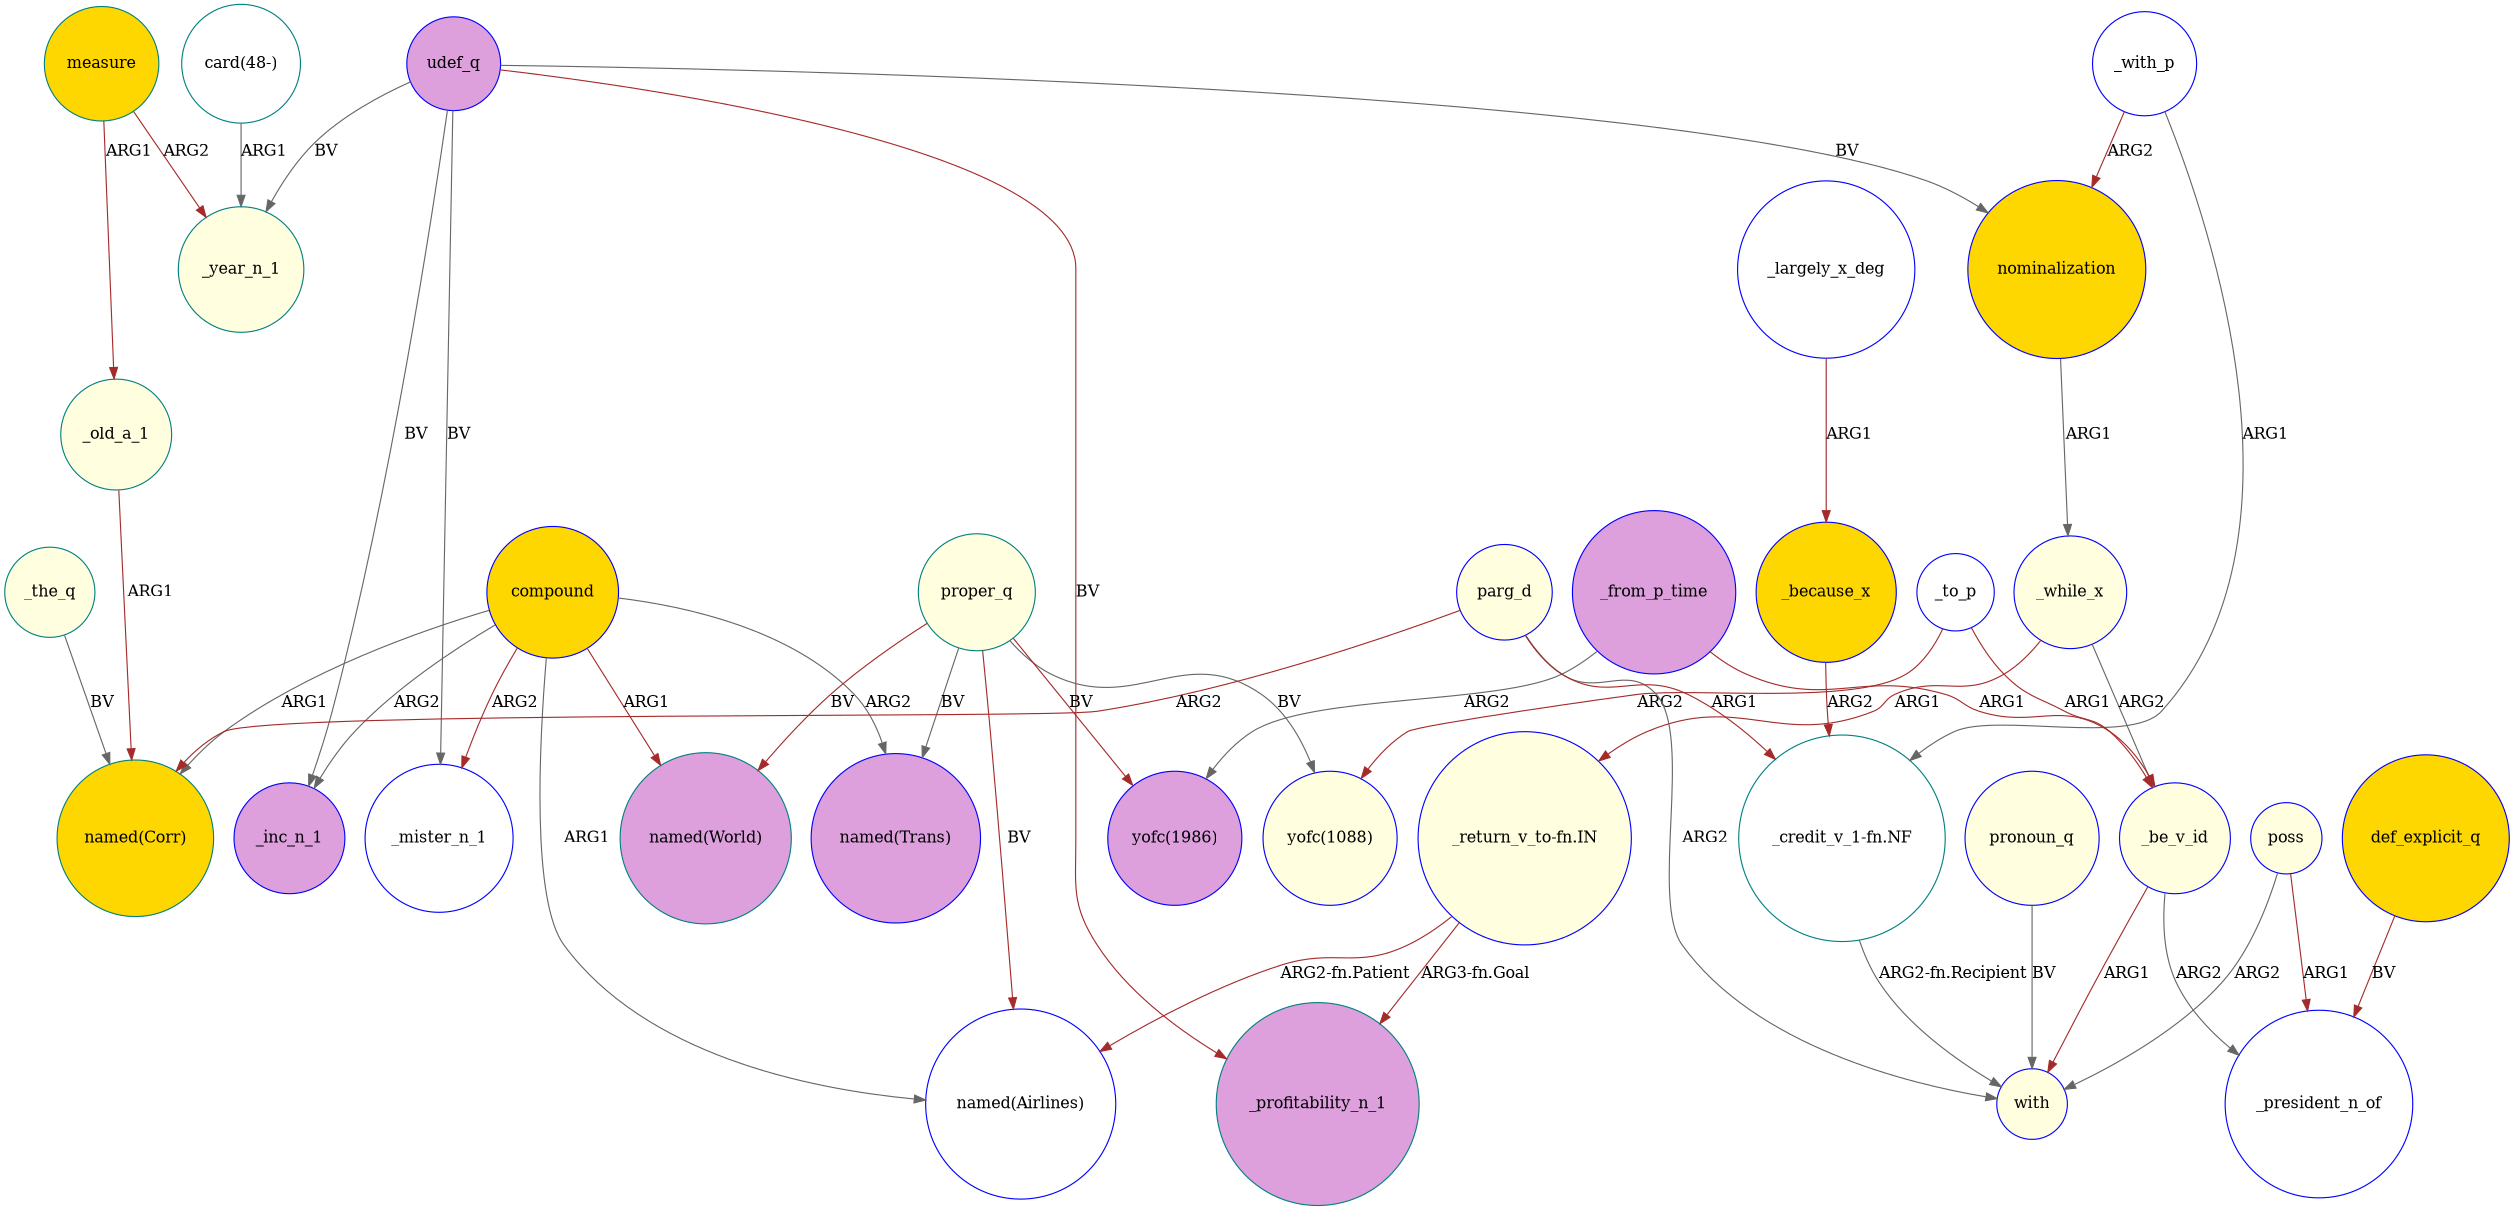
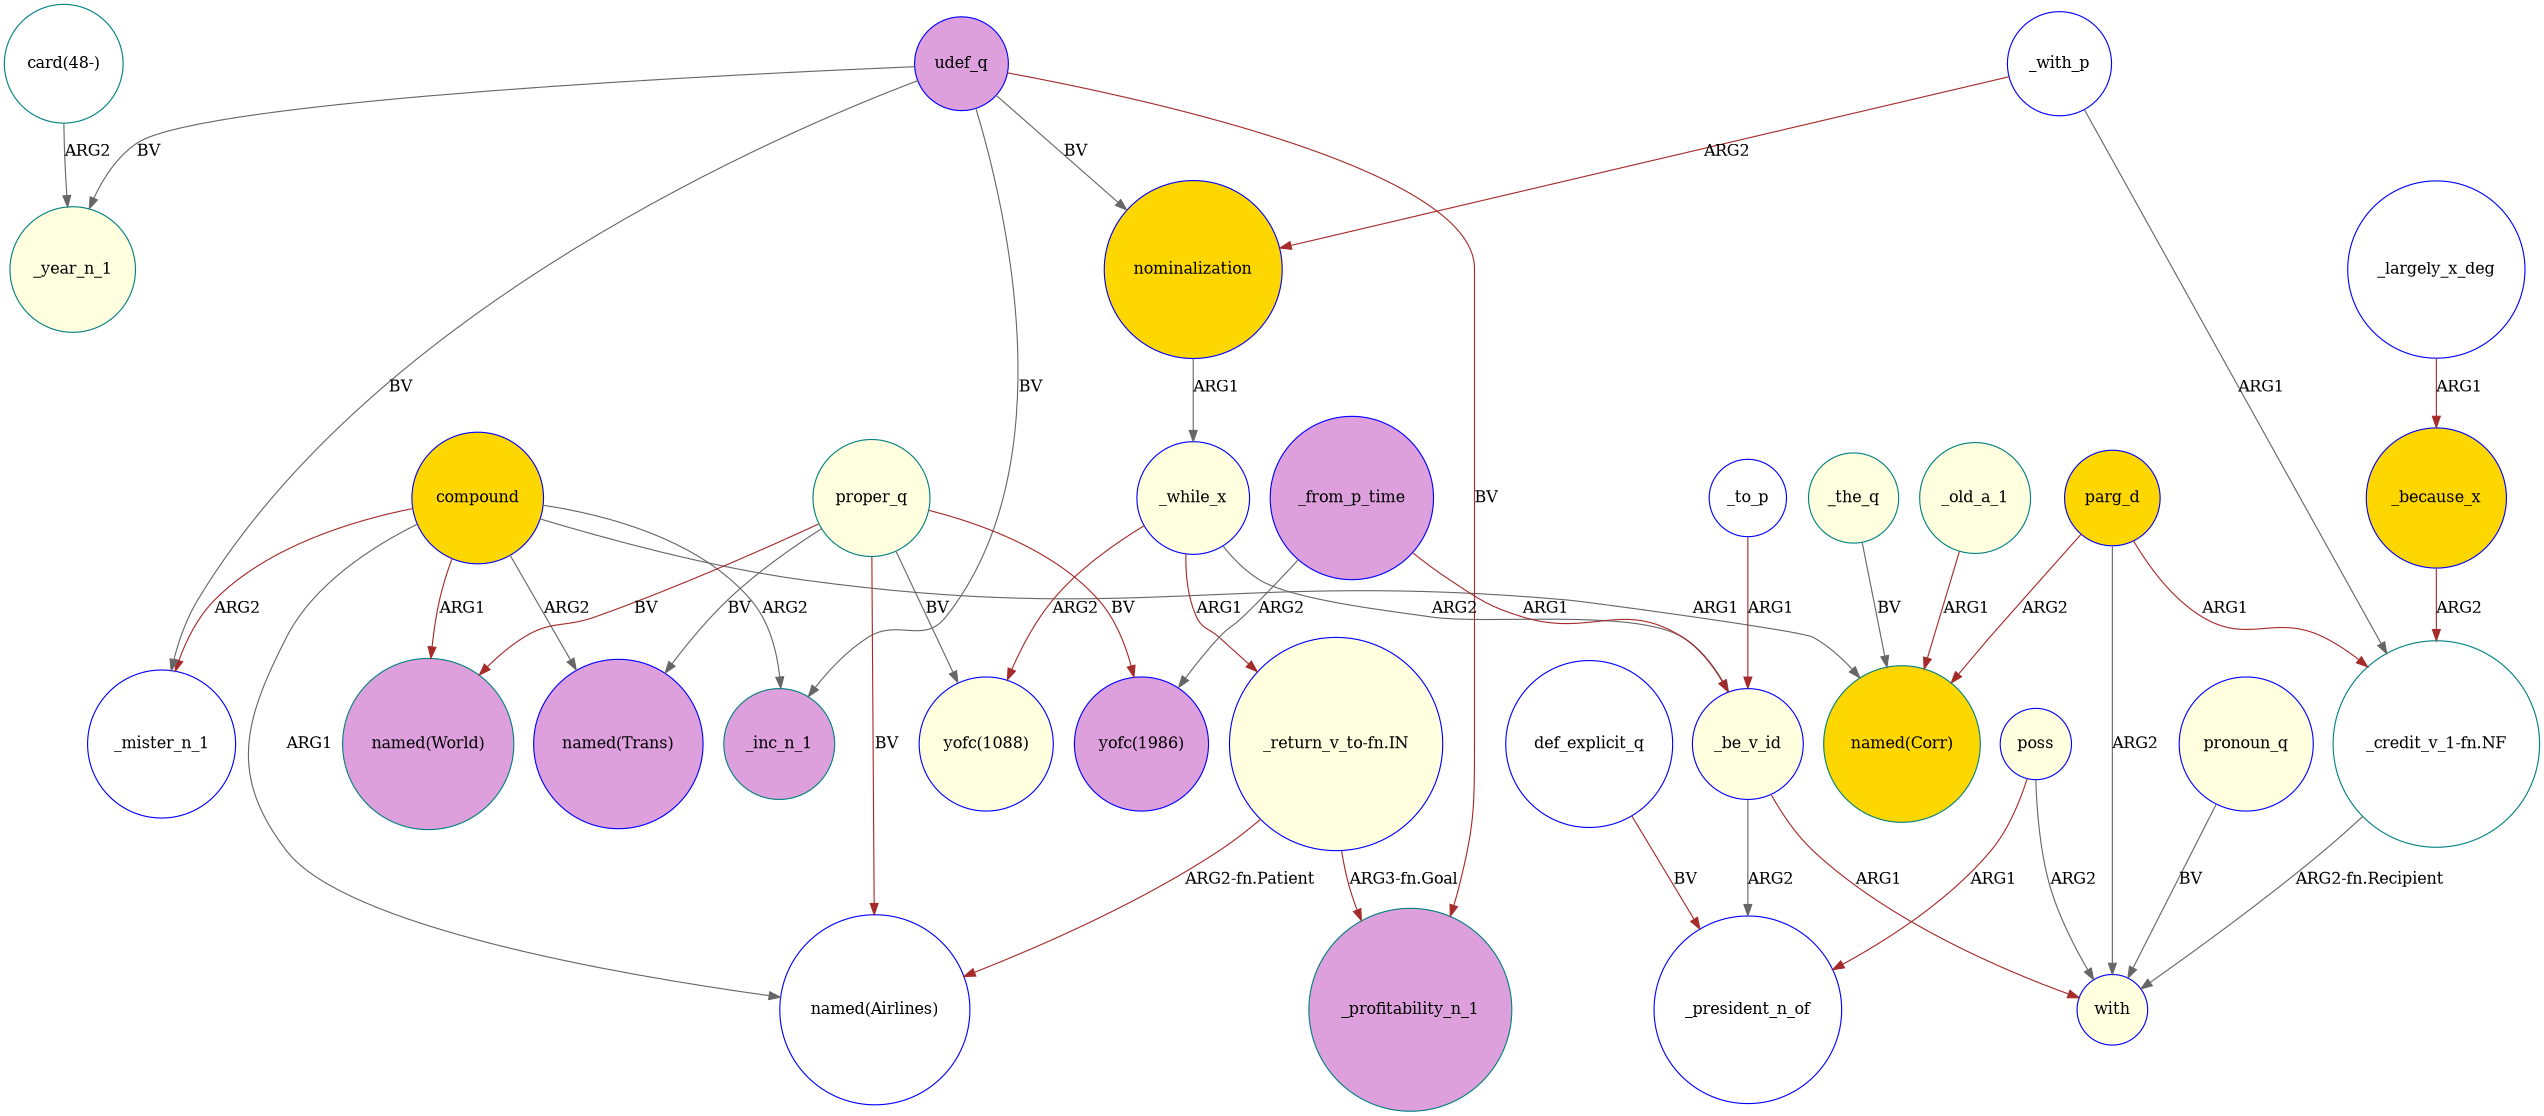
(102, 64) -> none
(264, 152) -> (88, 152)
(1504, 592) -> (2112, 498)
(1643, 694) -> (1065, 586)
(289, 838) -> (779, 744)
(2426, 838) -> (1589, 744)
